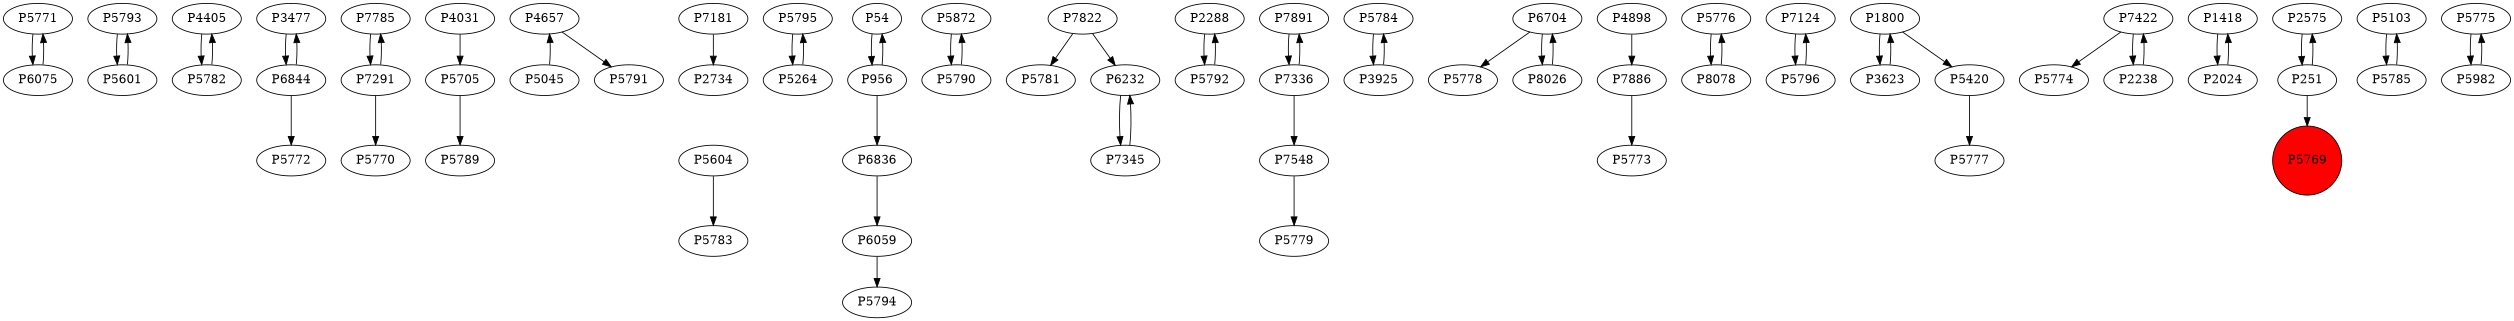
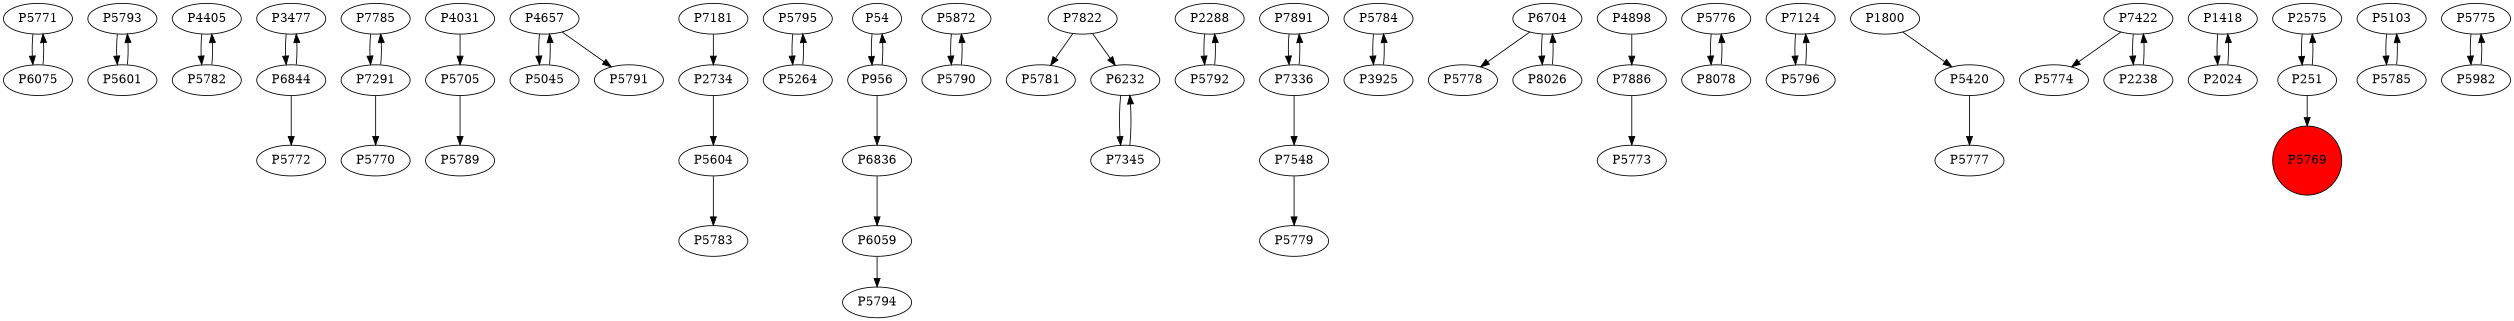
none -> (539, 45)
(1885, 80) -> none
none -> (713, 116)
